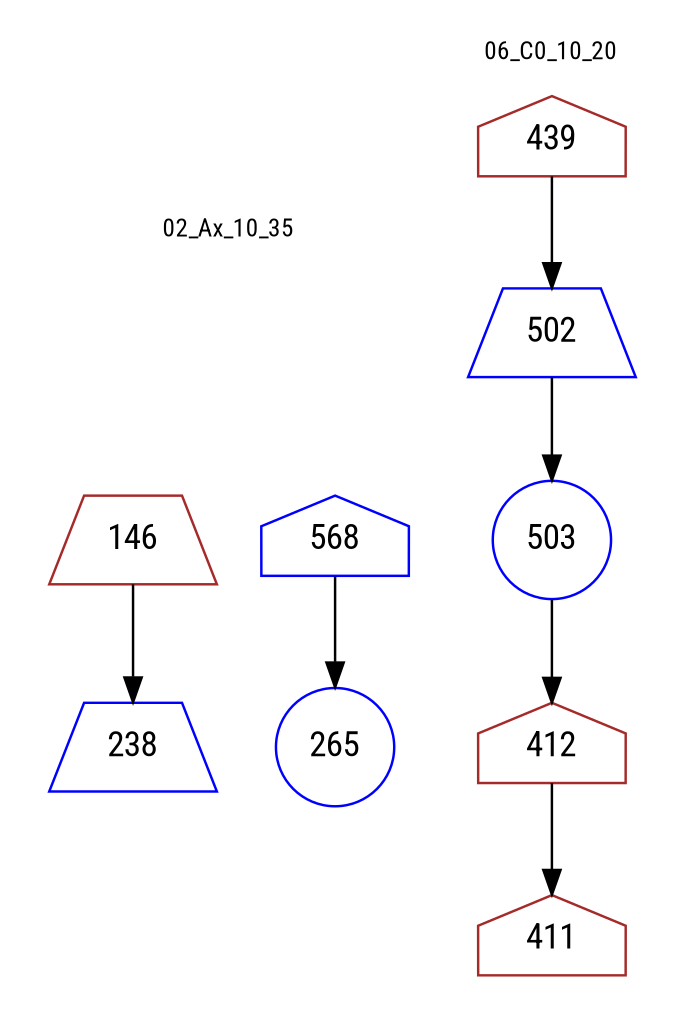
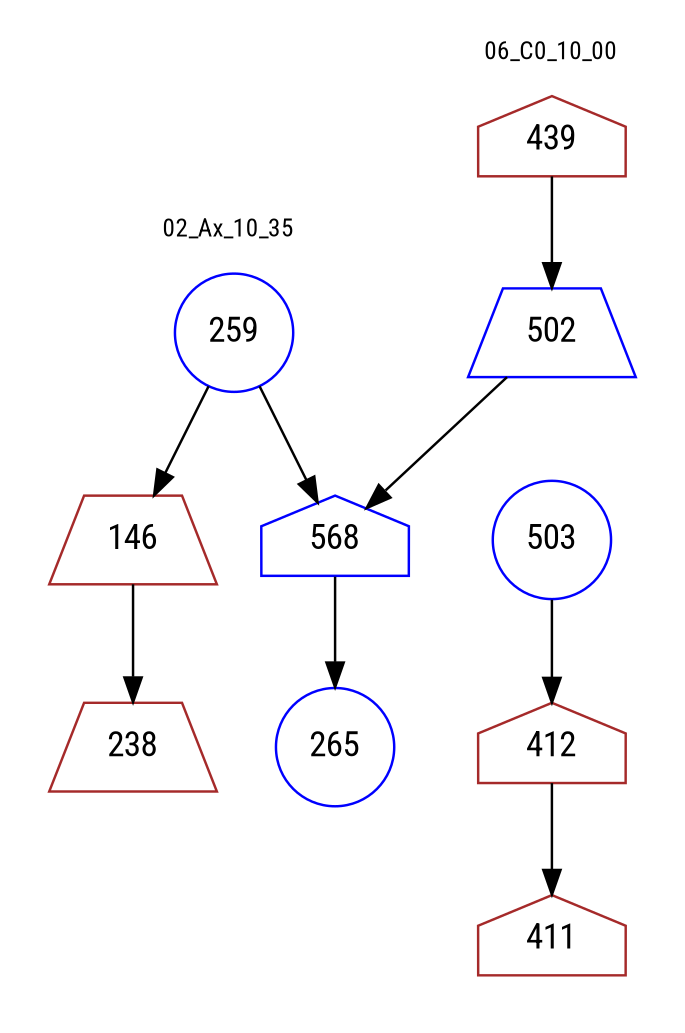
(552, 53) -> (552, 53)
none -> (234, 333)
(552, 416) -> (464, 417)
(133, 747) -> (133, 747)
